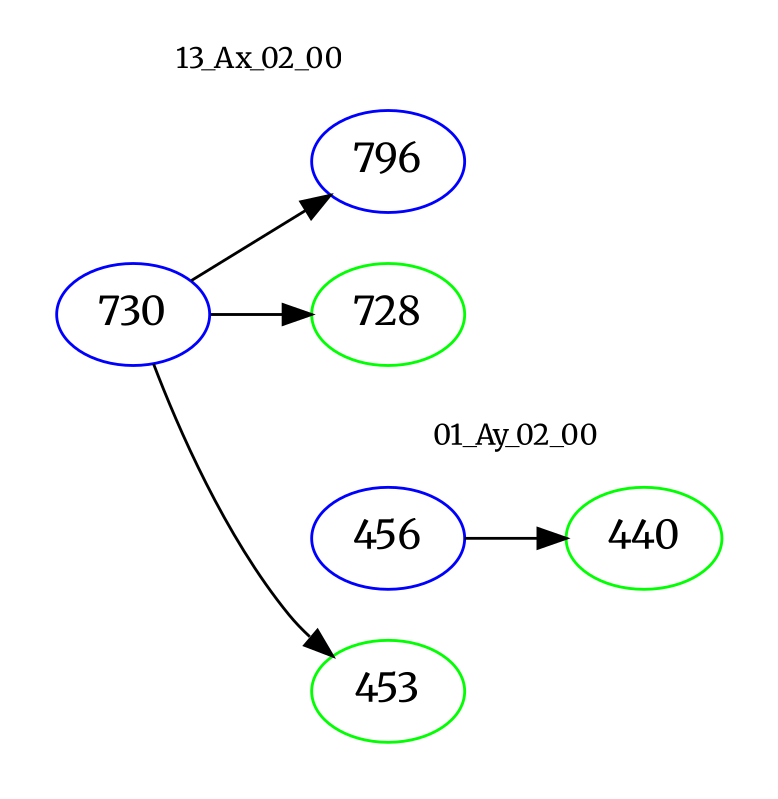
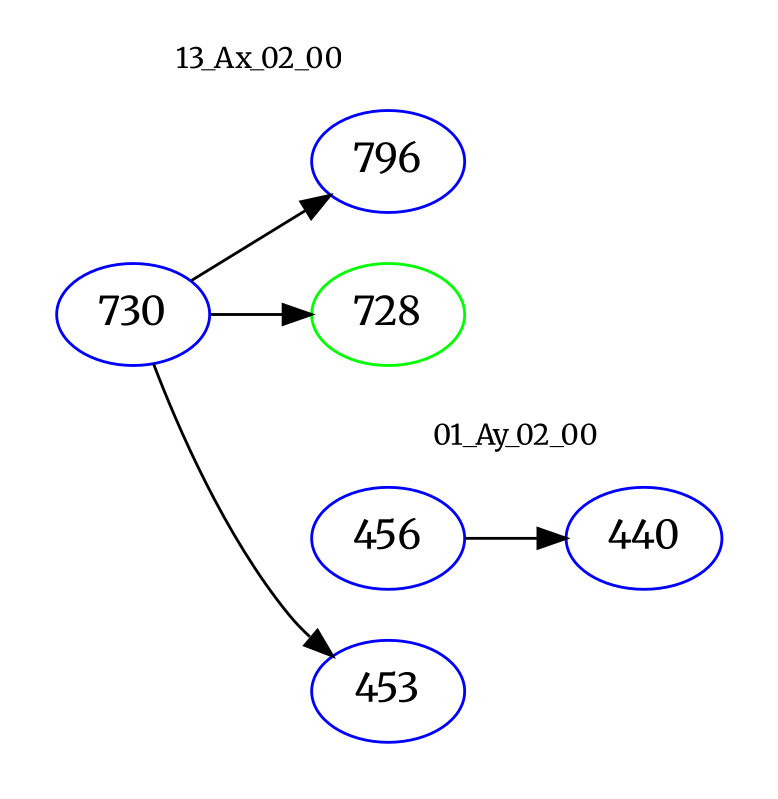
(644, 538) -> (644, 538)
(388, 691) -> (388, 691)
